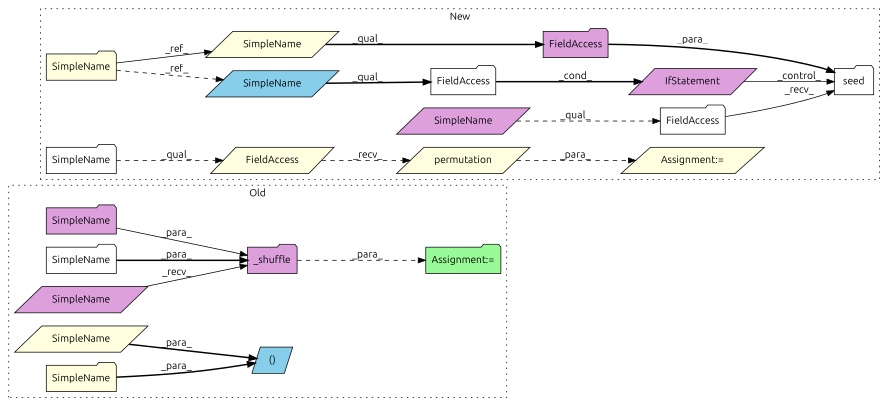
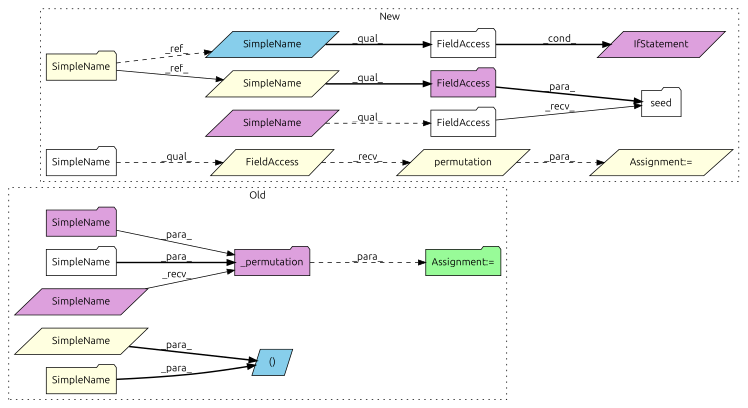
(785, 82) -> none
(272, 260) -> (272, 262)
